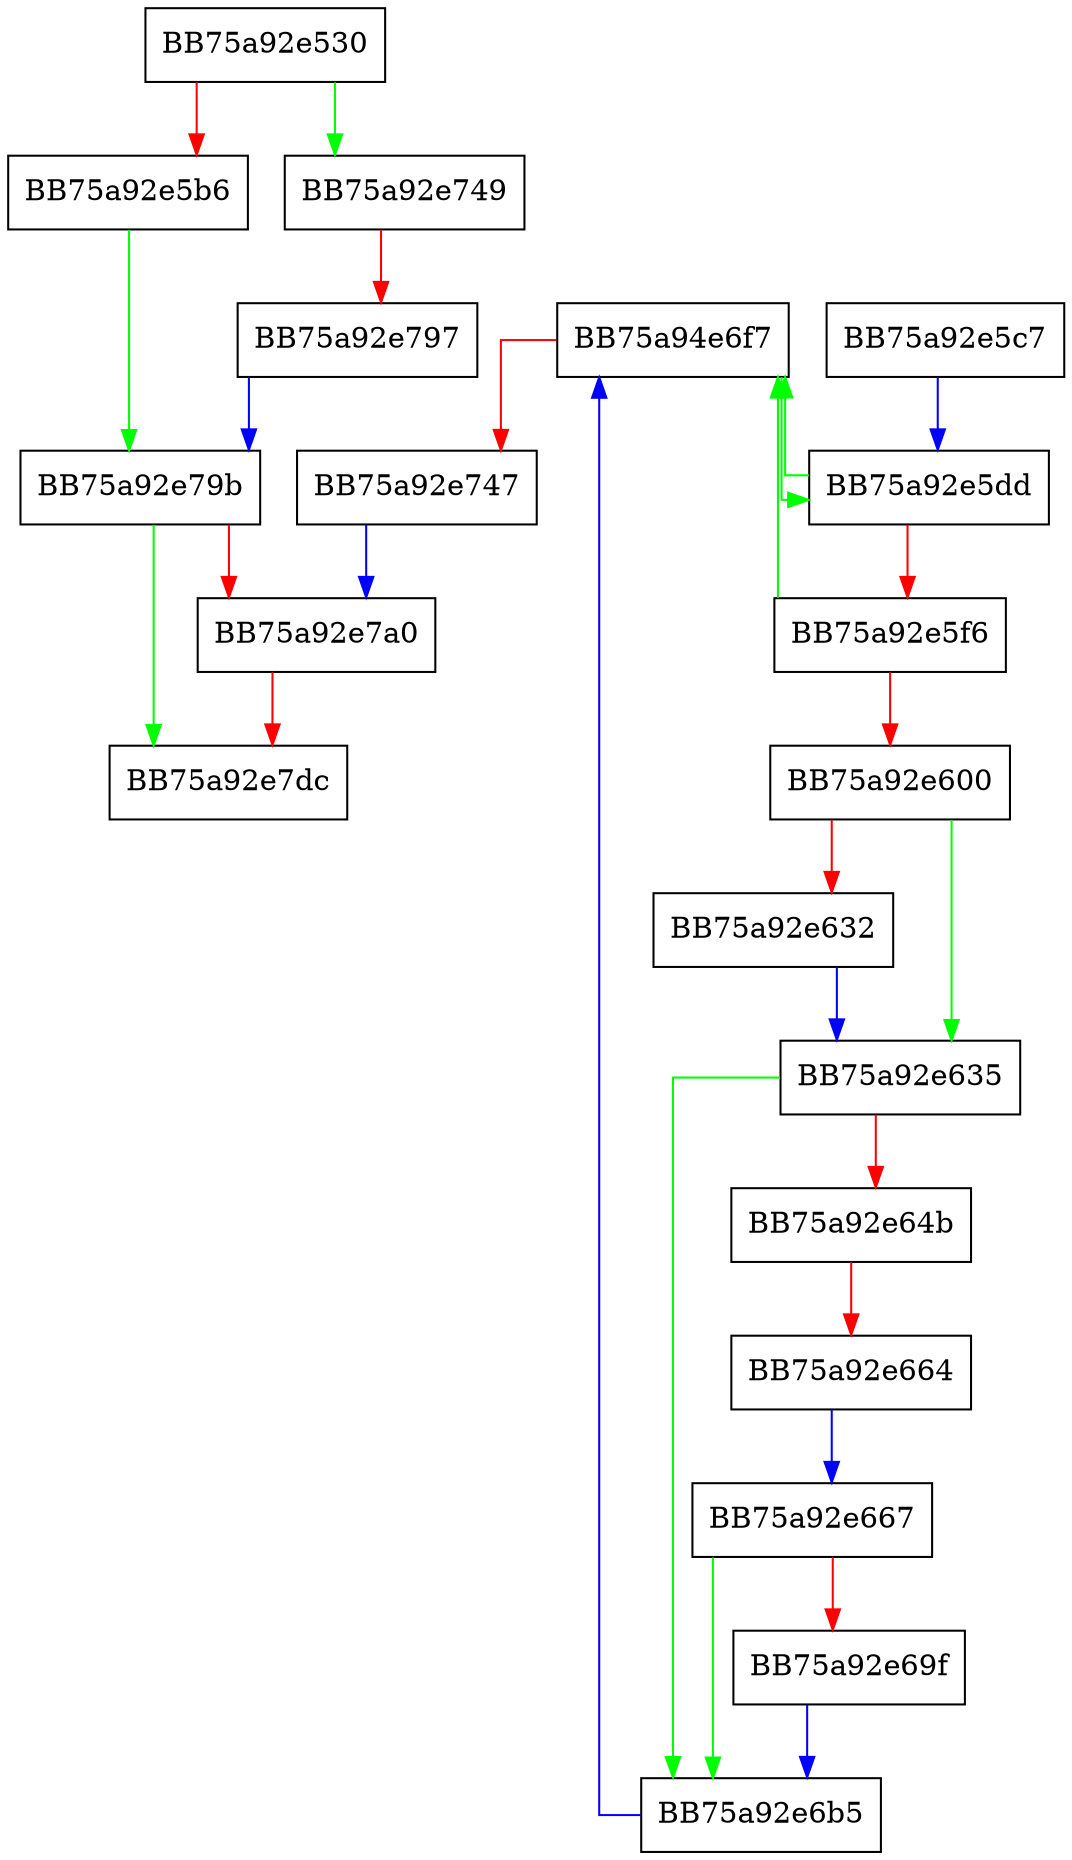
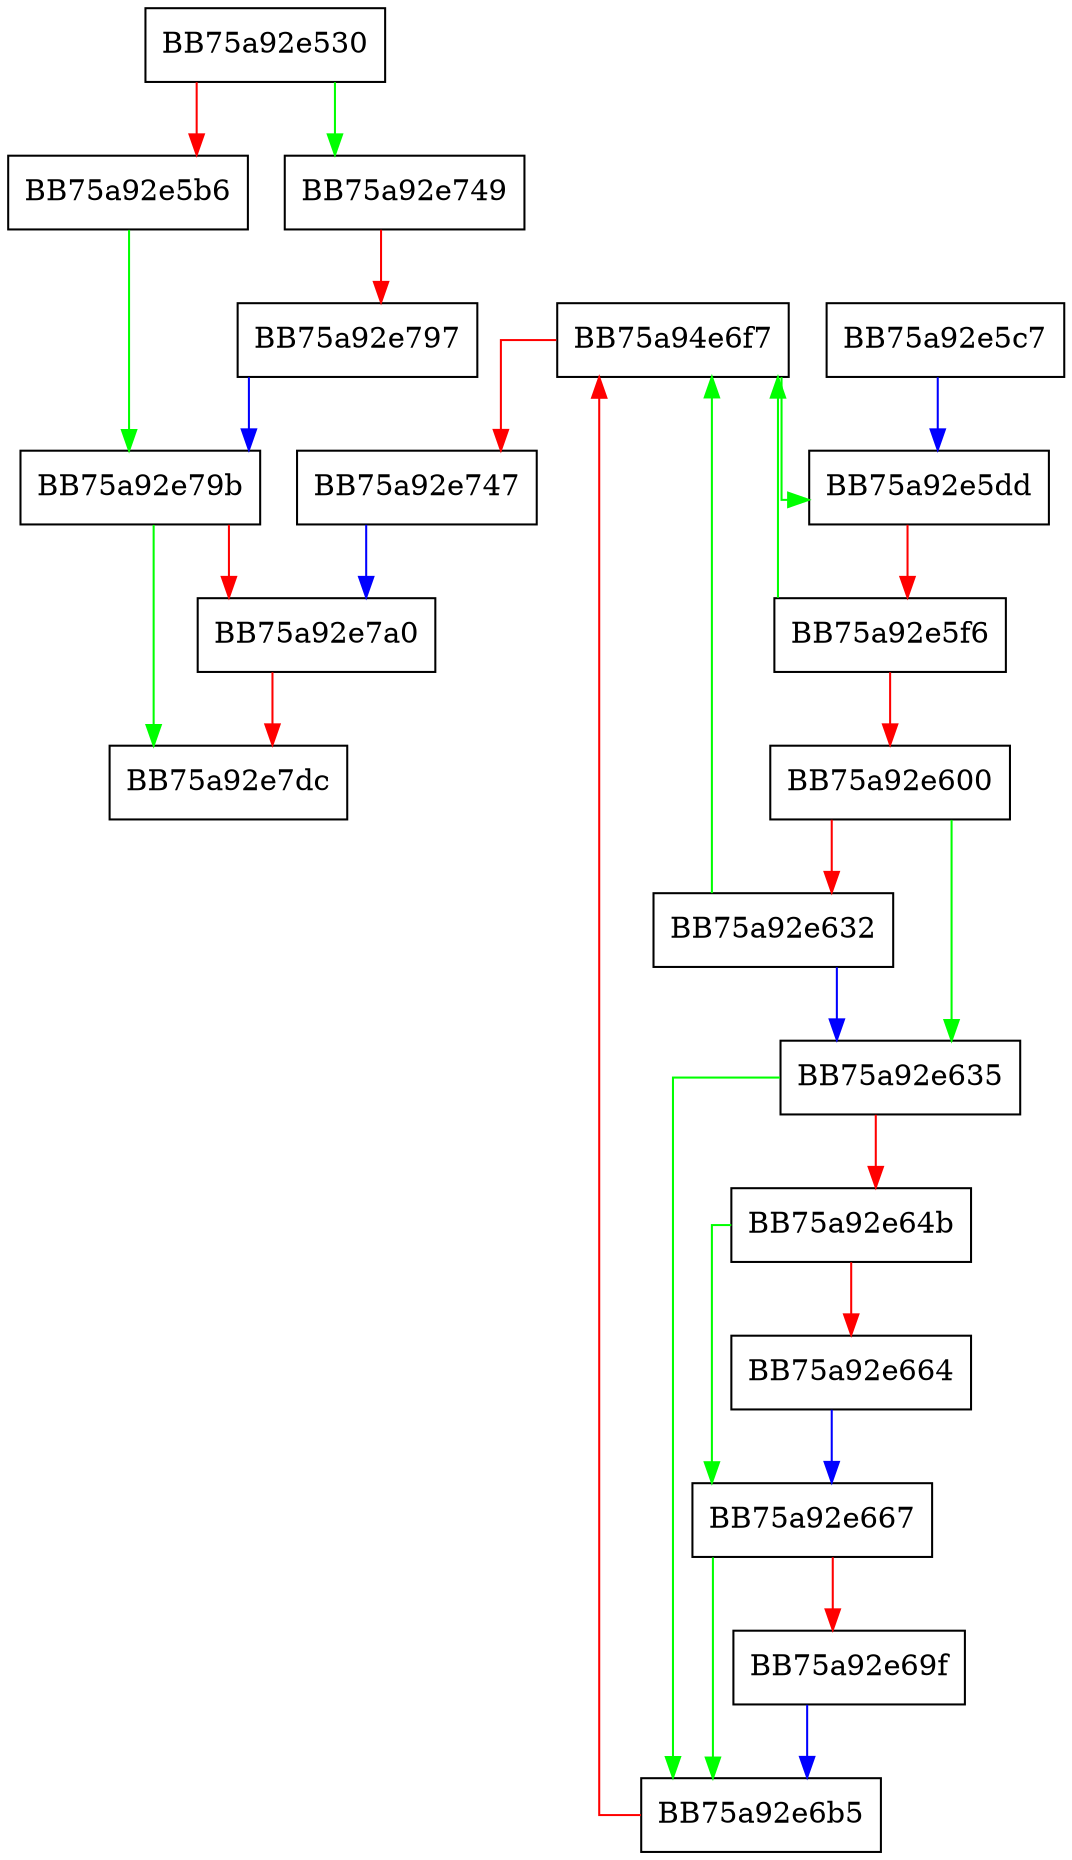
(785, 448) -> (712, 645)
(599, 1127) -> (599, 1127)
none -> (712, 1334)
